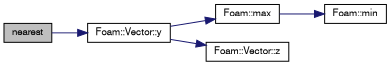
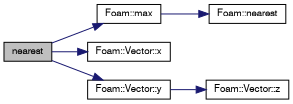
(356, 14) -> (247, 14)
(188, 23) -> (73, 35)
none -> (129, 52)
